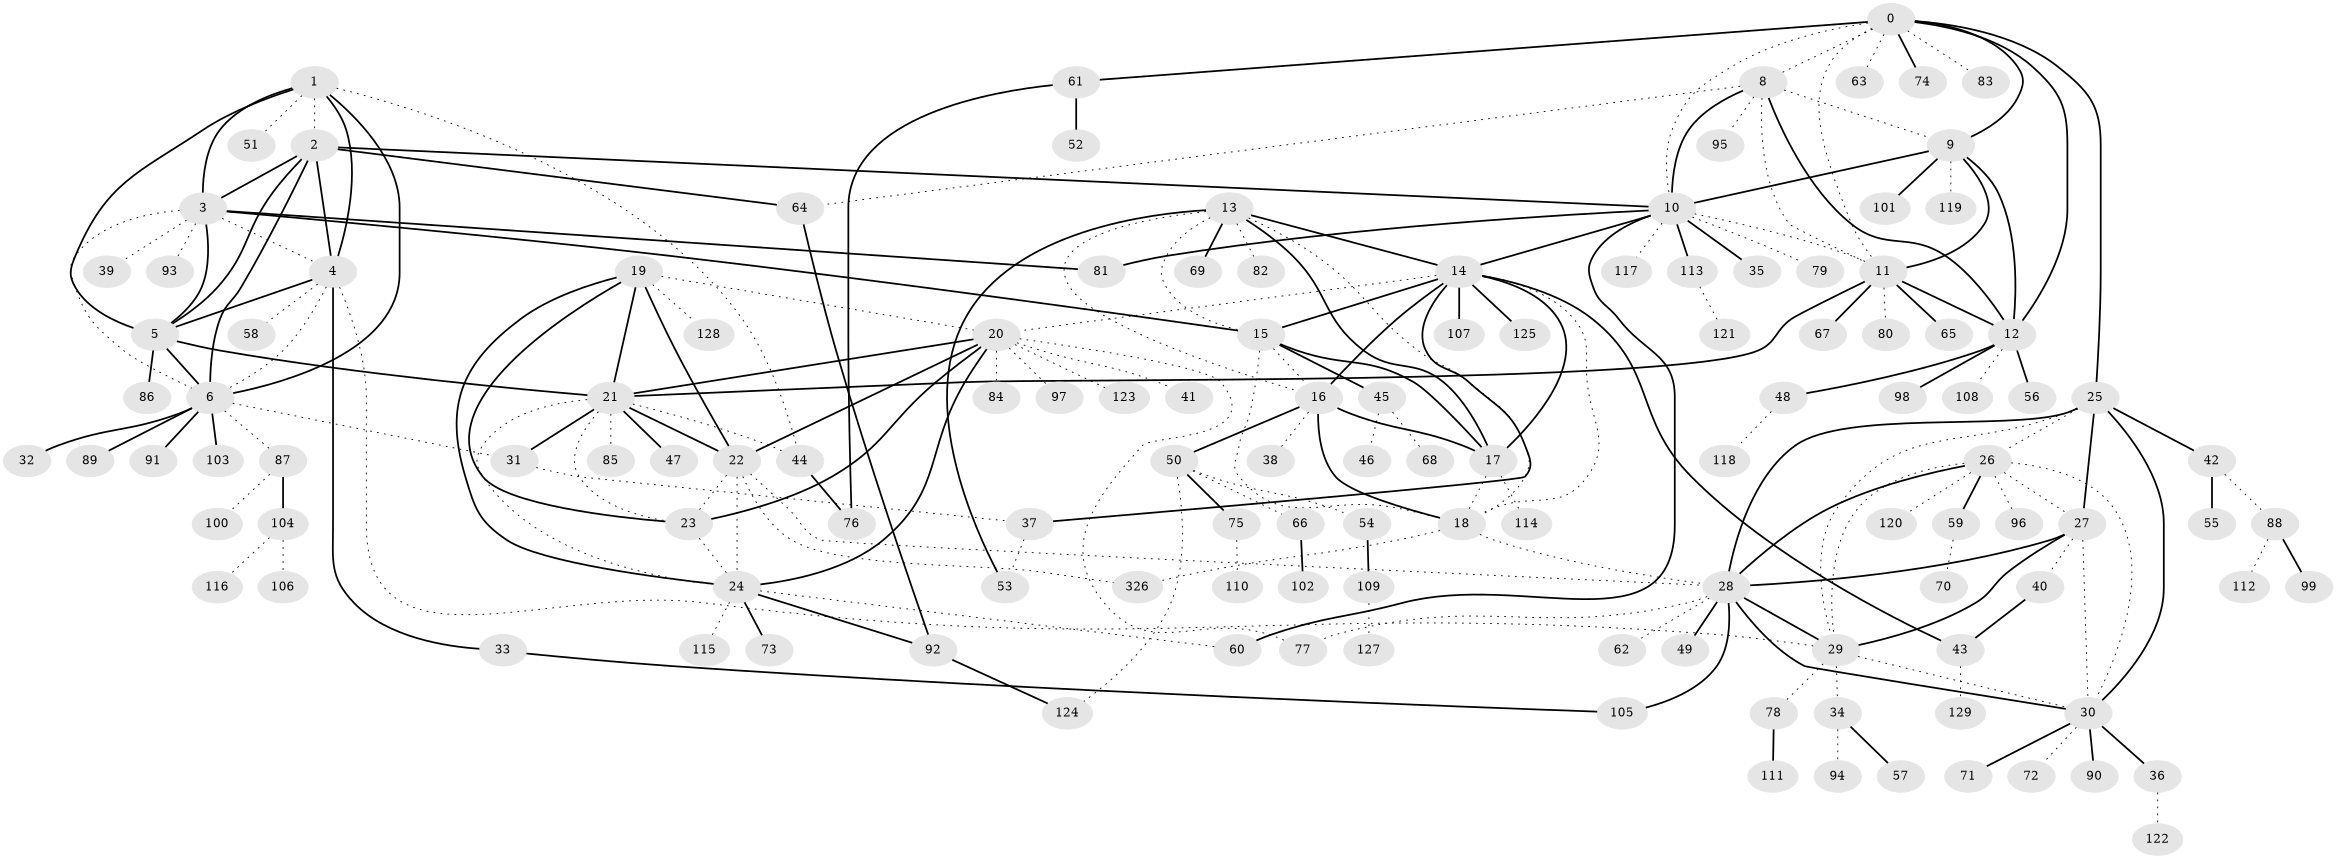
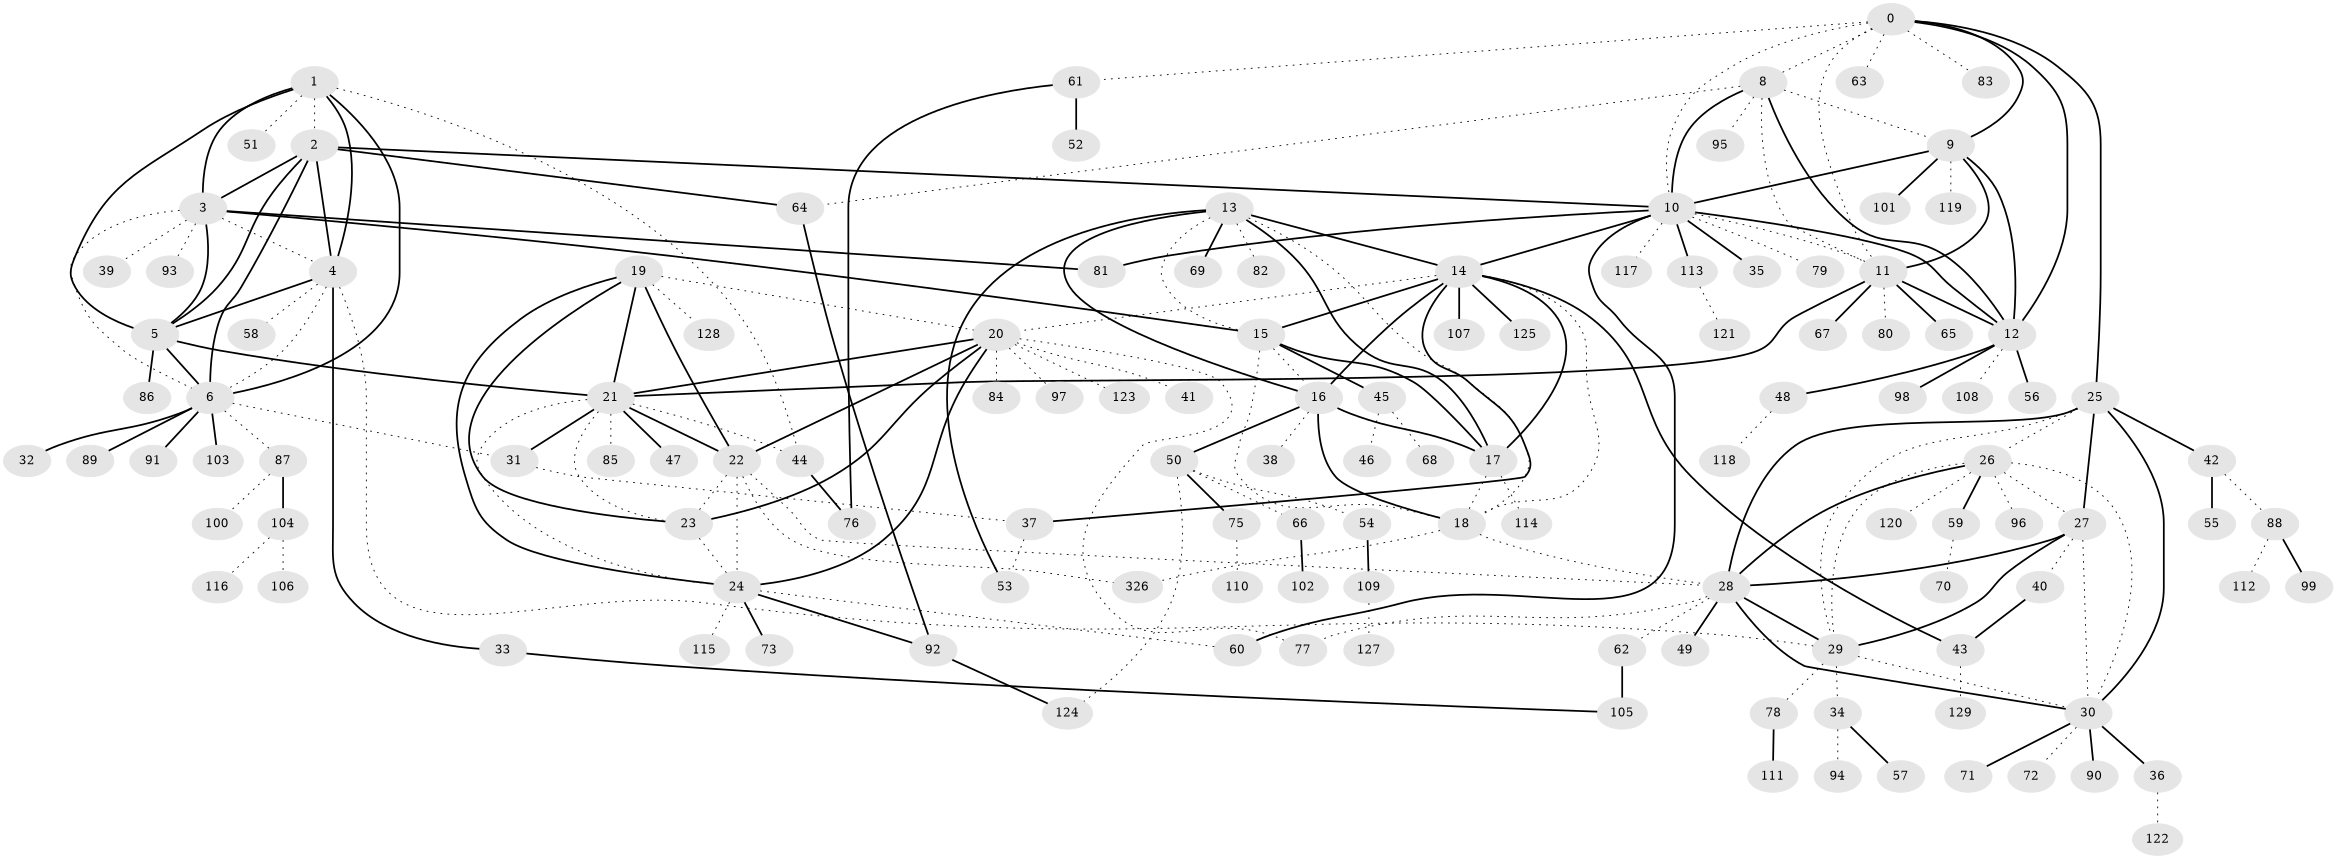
(1484, 51) -> (1484, 51)
(1923, 82) -> none
none -> (1850, 238)
(1080, 298) -> (1080, 298)
(1711, 673) -> (1622, 682)
